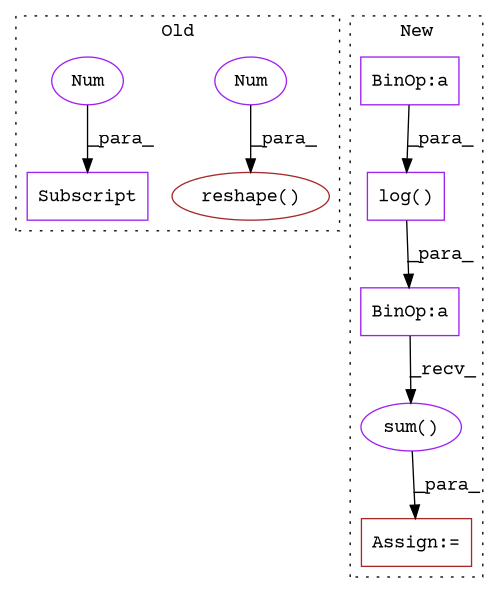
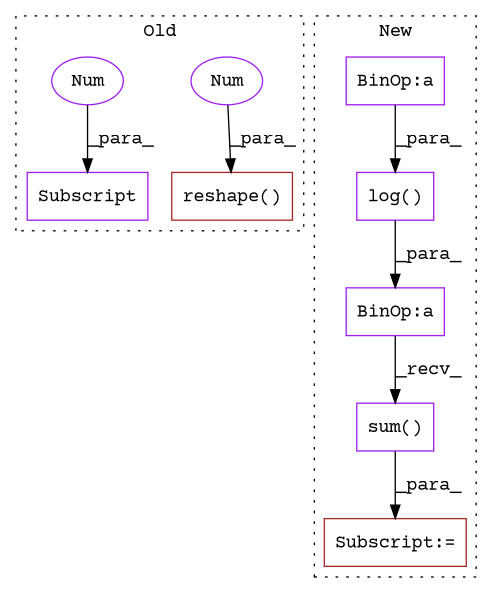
(251, 196) -> (232, 196)
(411, 427) -> (395, 427)
(416, 542) -> (395, 542)
